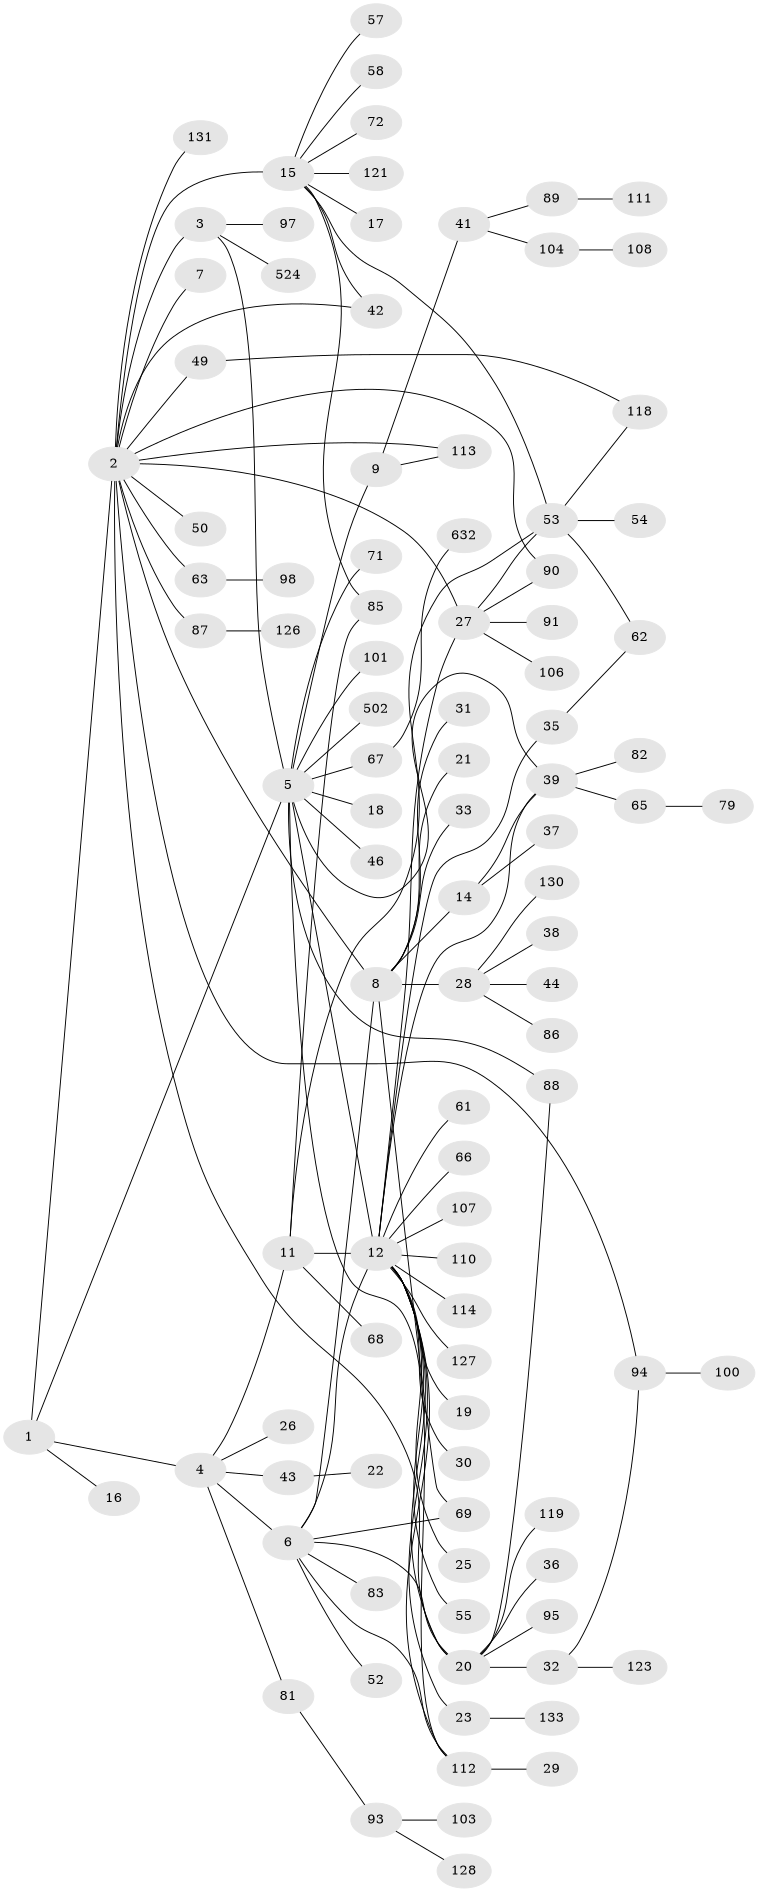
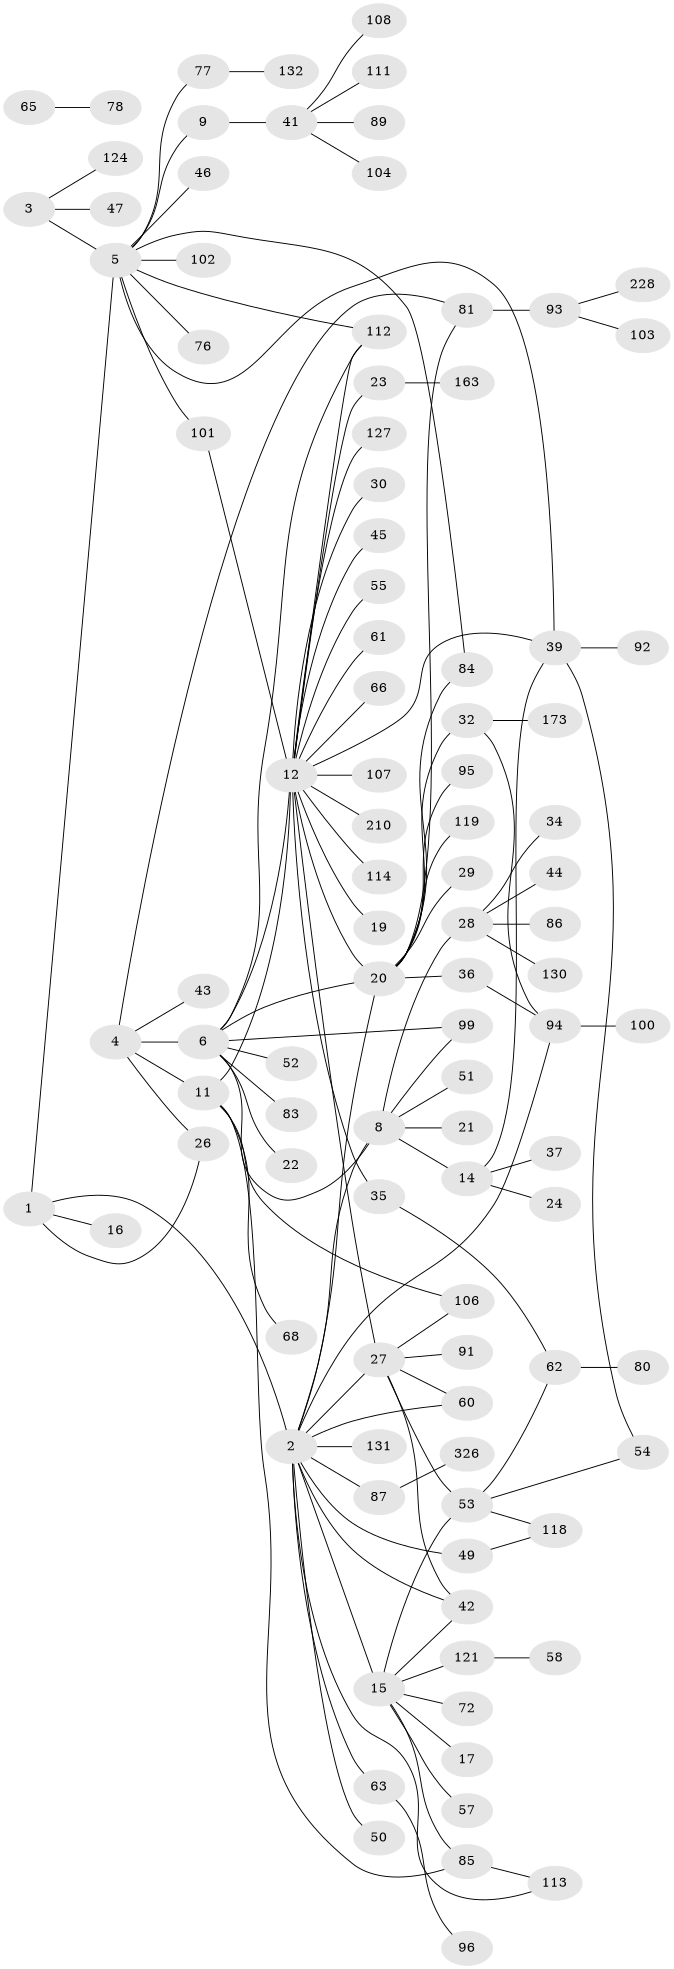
(329, 121) -> (512, 1658)
(595, 199) -> (335, 97)
(288, 224) -> (116, 209)
(596, 250) -> (335, 72)
(200, 275) -> none
(288, 275) -> (116, 158)
(138, 338) -> none
(419, 461) -> (510, 1872)
(464, 536) -> (291, 72)
(376, 556) -> (204, 347)
(552, 571) -> (467, 1403)
(288, 580) -> (467, 1948)
none -> (429, 630)
(288, 631) -> (467, 1454)
(376, 709) -> (204, 260)
(464, 709) -> (467, 1077)
(640, 755) -> (643, 648)
(376, 760) -> (204, 72)
(596, 794) -> (603, 1049)
(728, 806) -> (116, 108)
(376, 811) -> none
(464, 811) -> none
(394, 904) -> (300, 1233)
(552, 934) -> (555, 822)
none -> (510, 1000)
(334, 1030) -> (247, 605)
(552, 1086) -> (467, 670)
none -> (555, 1204)
(464, 1260) -> (379, 826)
none -> (643, 1367)
(115, 1454) -> (143, 1256)
(332, 1474) -> (247, 1104)
none -> (417, 1486)
(464, 1515) -> (467, 1026)
(464, 1565) -> (379, 536)
(640, 1667) -> (555, 720)
(552, 1718) -> (467, 383)
(509, 1769) -> (425, 922)
(464, 1871) -> (643, 285)
